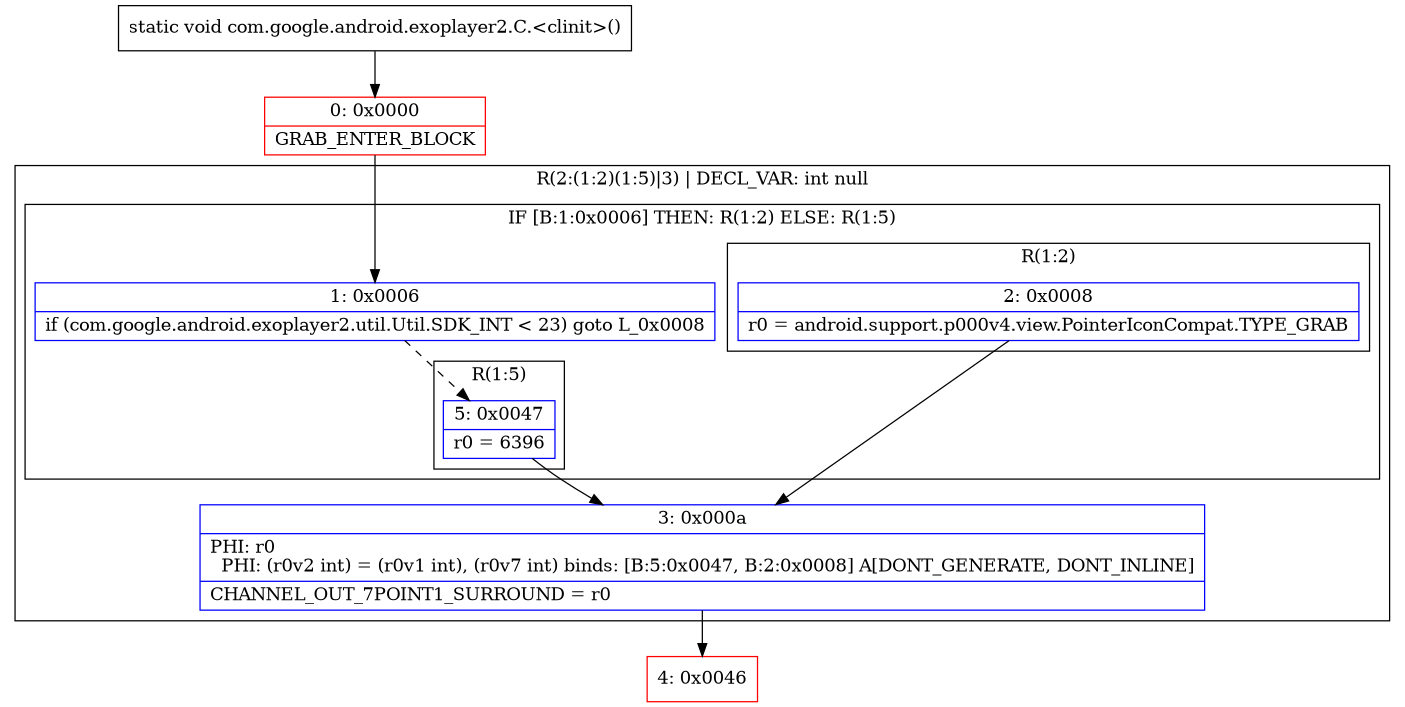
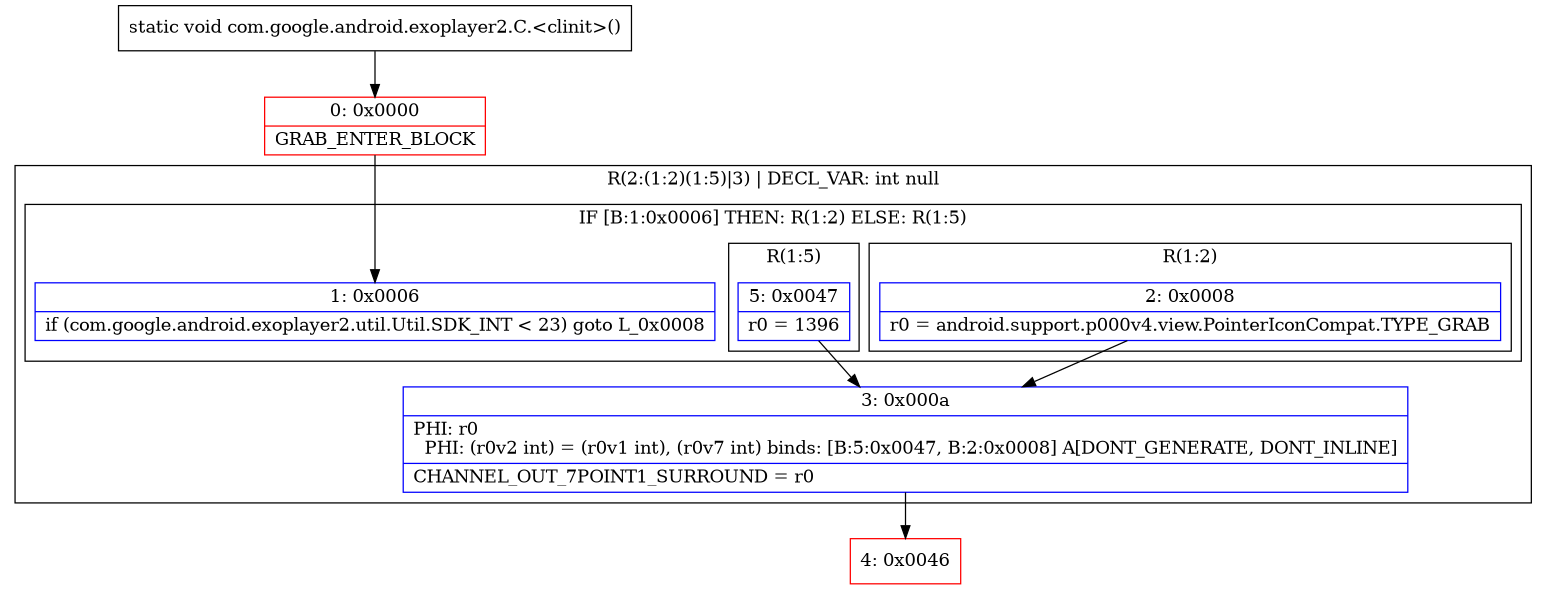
(425, 360) -> none
(499, 443) -> (794, 325)
